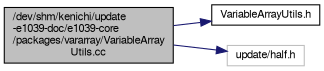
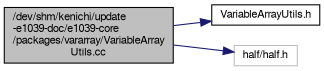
(266, 56) -> (266, 56)
